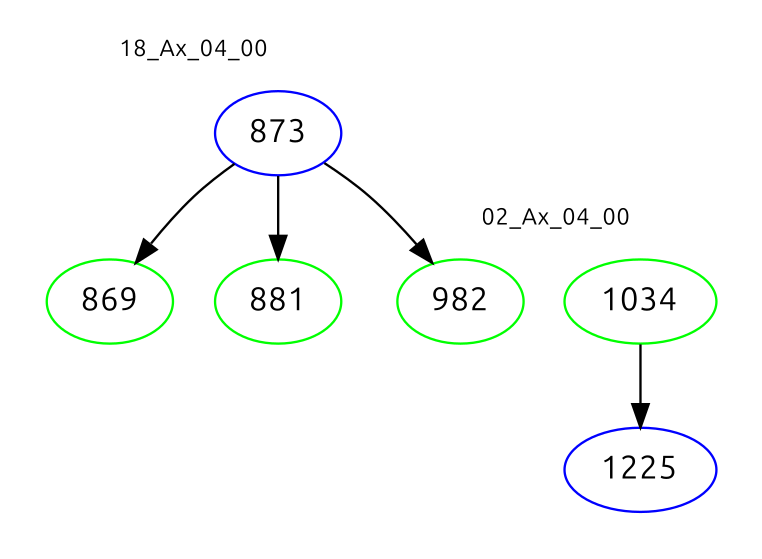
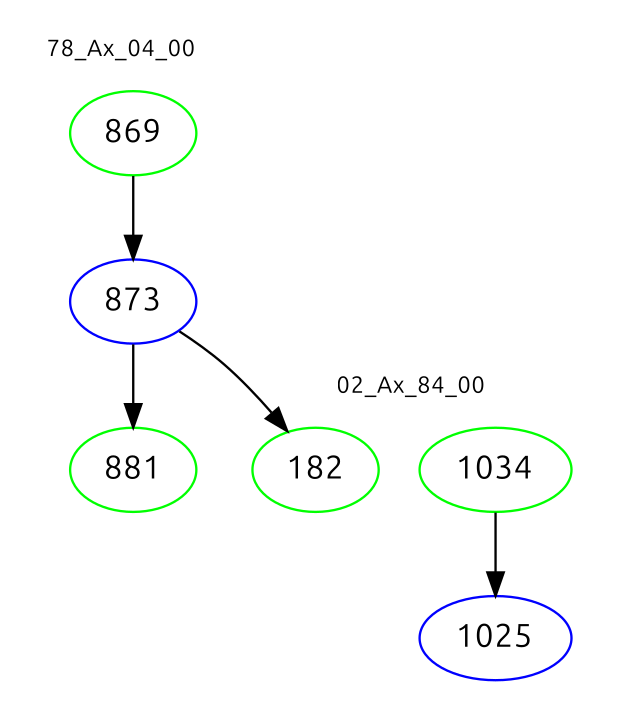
(194, 50) -> (122, 50)
(190, 200) -> (133, 206)
(556, 219) -> (411, 387)
(460, 302) -> (316, 470)
(640, 470) -> (496, 638)
